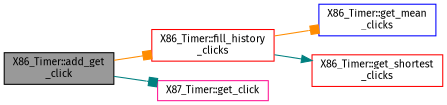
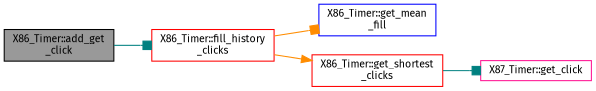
(377, 20) -> (377, 20)
(288, 57) -> (288, 57)
(127, 58) -> (127, 45)
(130, 79) -> (456, 71)
